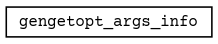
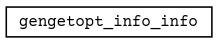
(109, 22) -> (109, 22)
